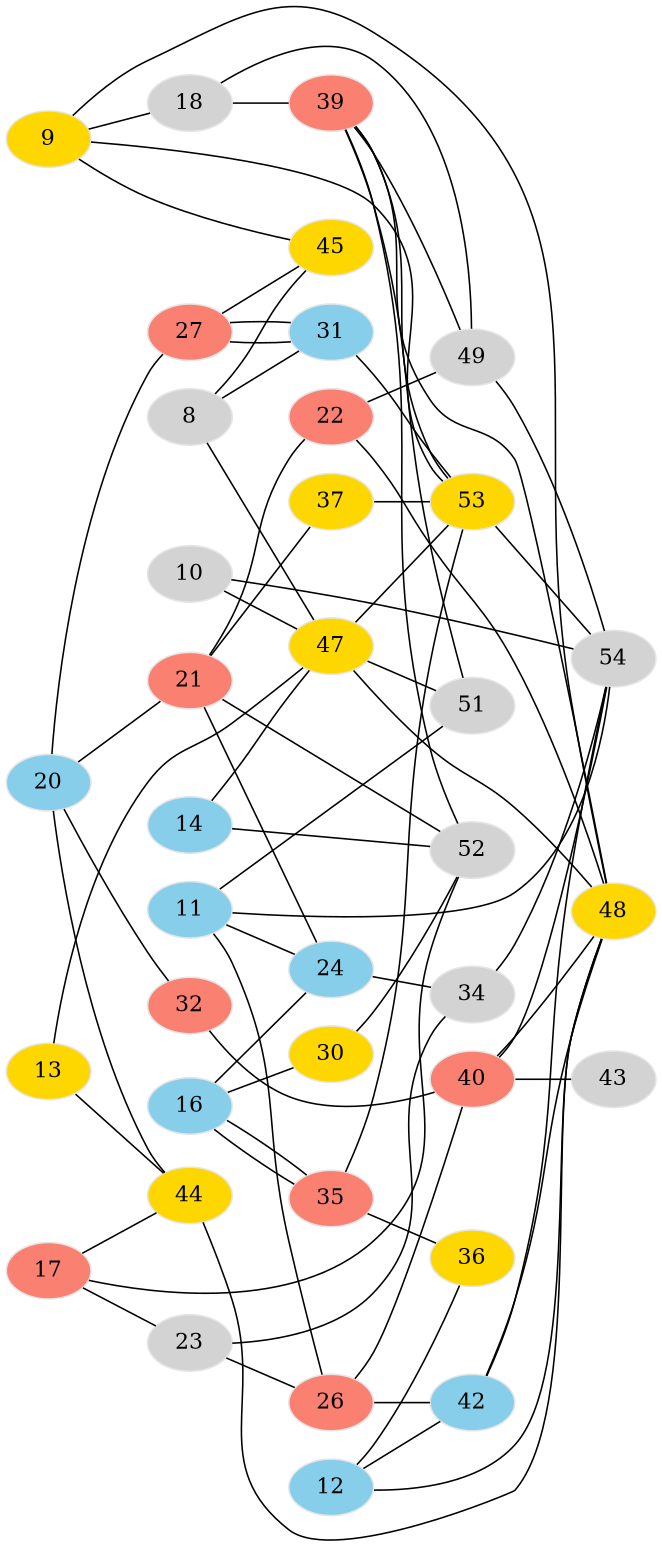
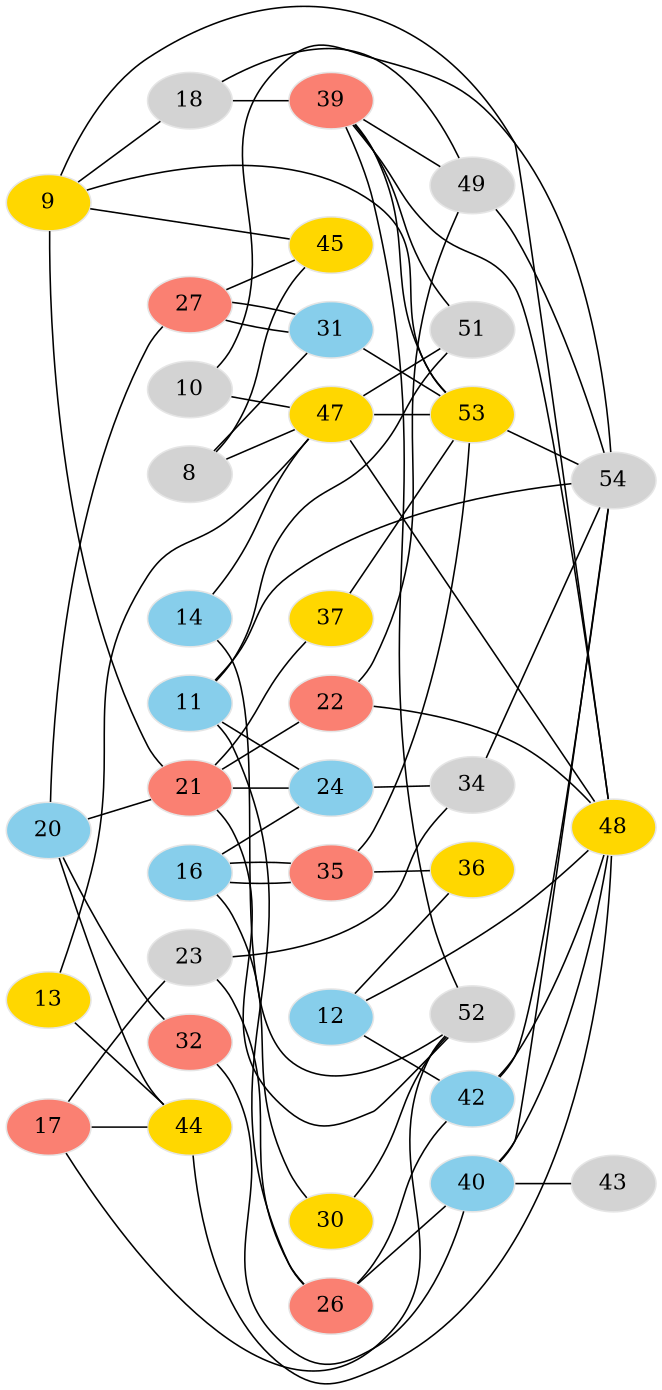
none -> (73, 507)
(472, 1079) -> (472, 1184)
